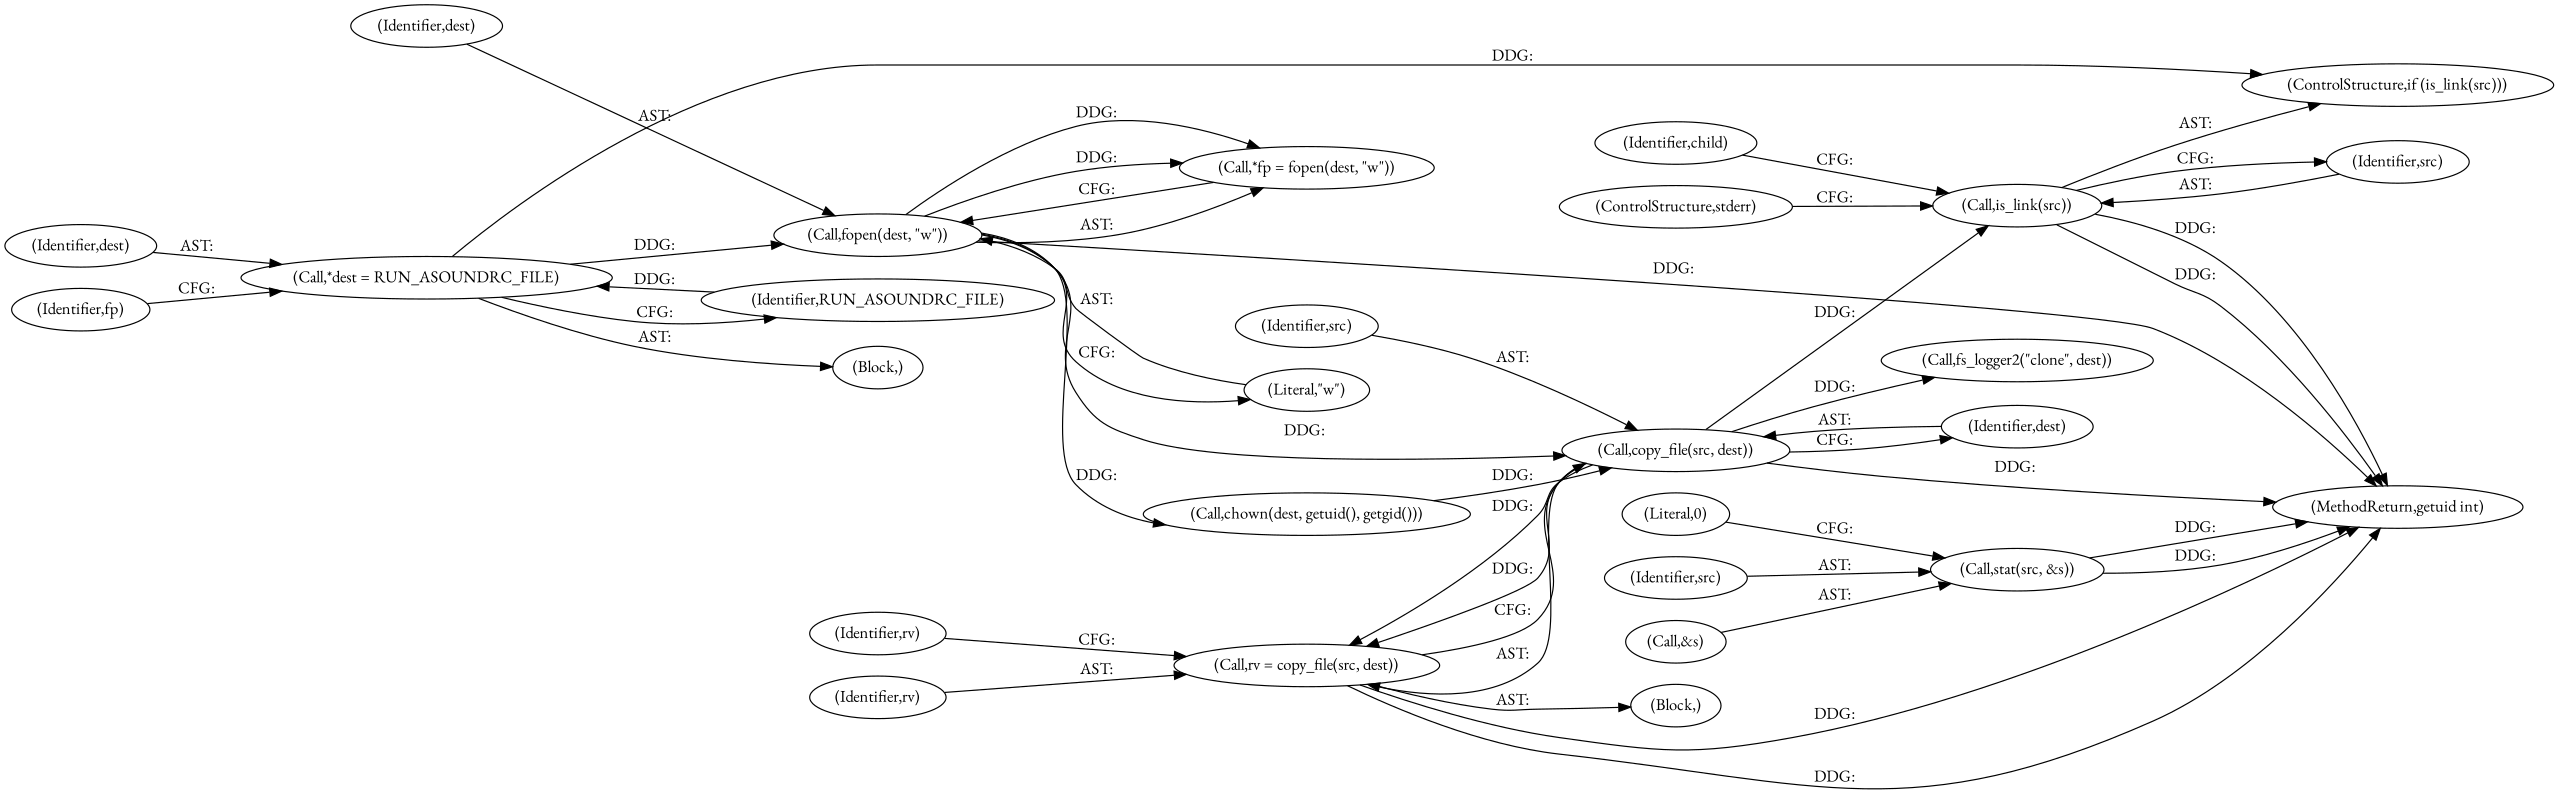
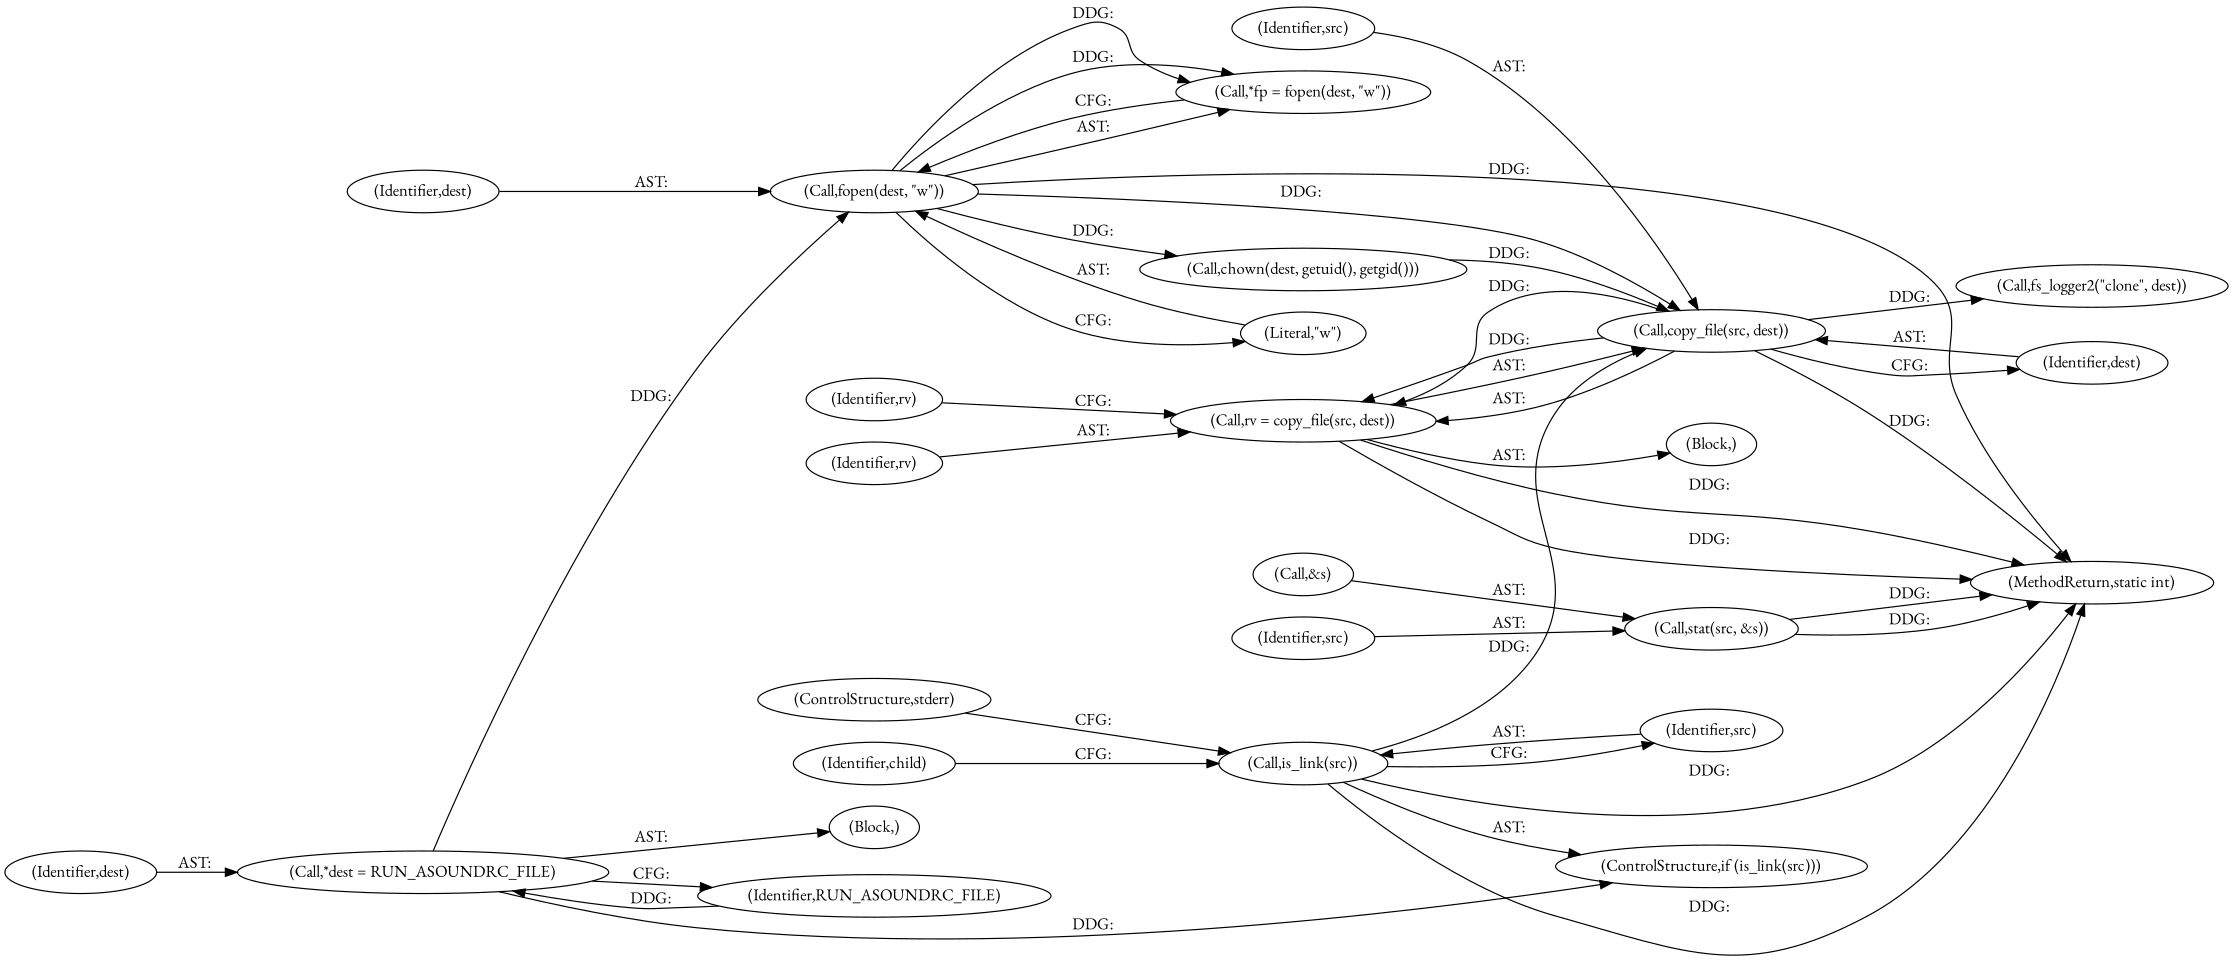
(81, 310) -> none
(1842, 331) -> (1554, 579)
(2398, 507) -> (2092, 583)
(1676, 514) -> none
(1515, 610) -> (1511, 366)
